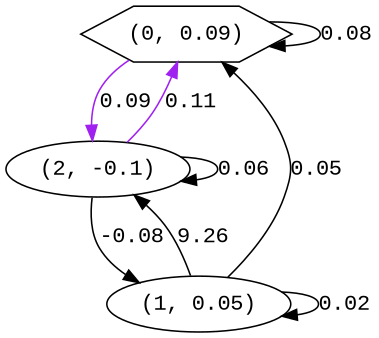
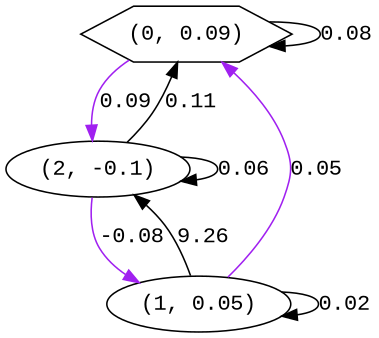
(153, 112) -> (153, 112)
(290, 176) -> (290, 176)
(96, 242) -> (96, 242)
